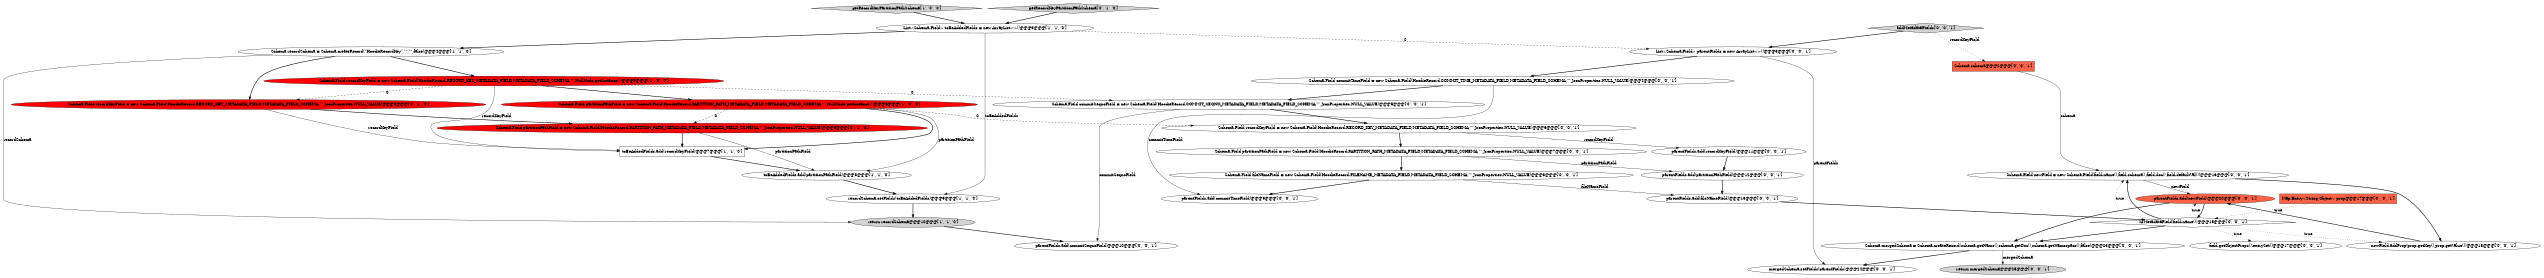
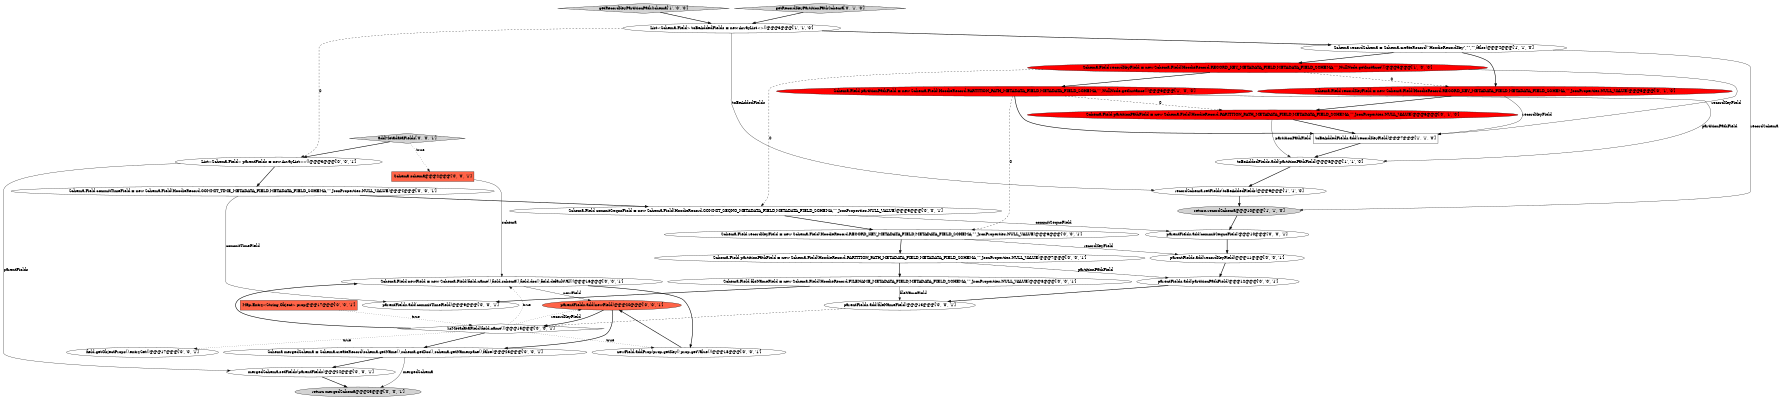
(1964, 40) -> (420, 150)
(1961, 211) -> (696, 317)
(2196, 211) -> (566, 317)
none -> (1227, 245)
none -> (333, 382)
